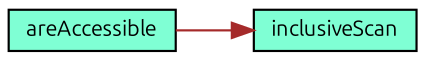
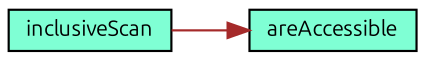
(204, 30) -> (199, 30)
